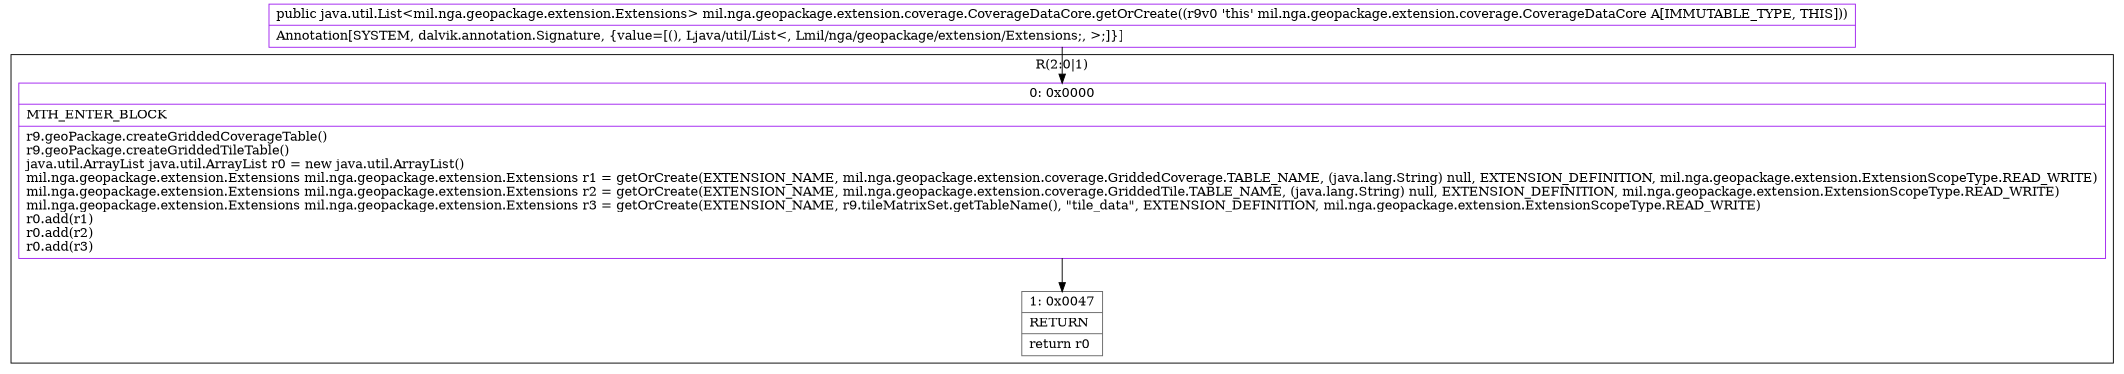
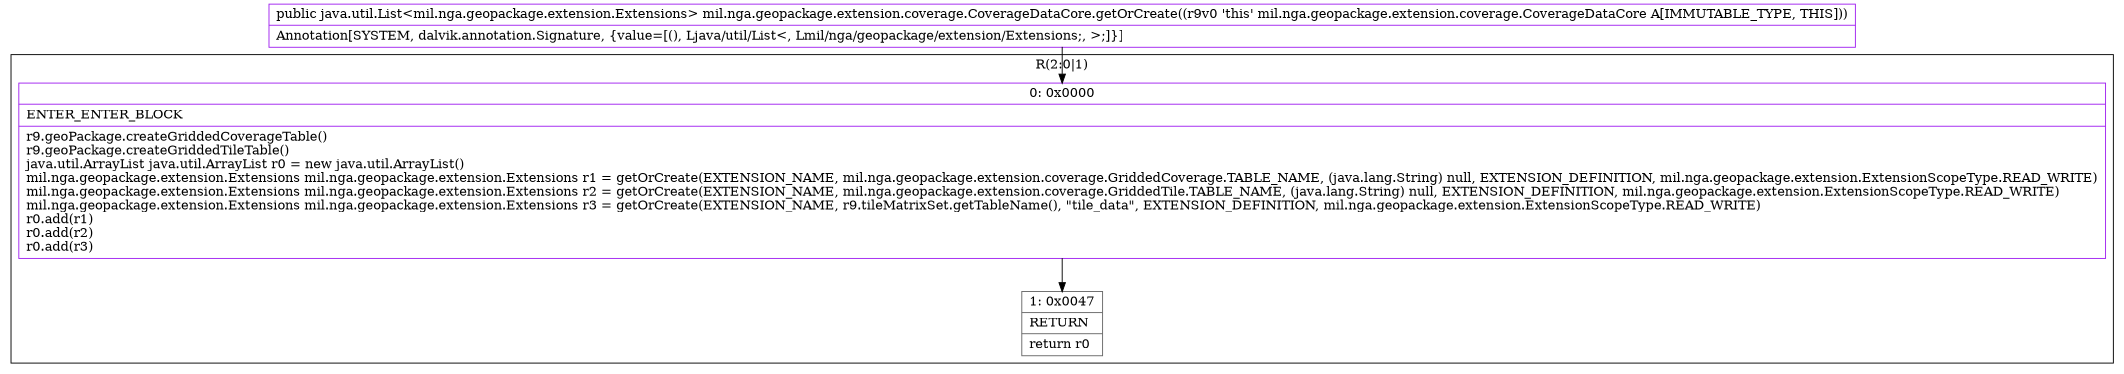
(97, 115) -> (105, 115)
